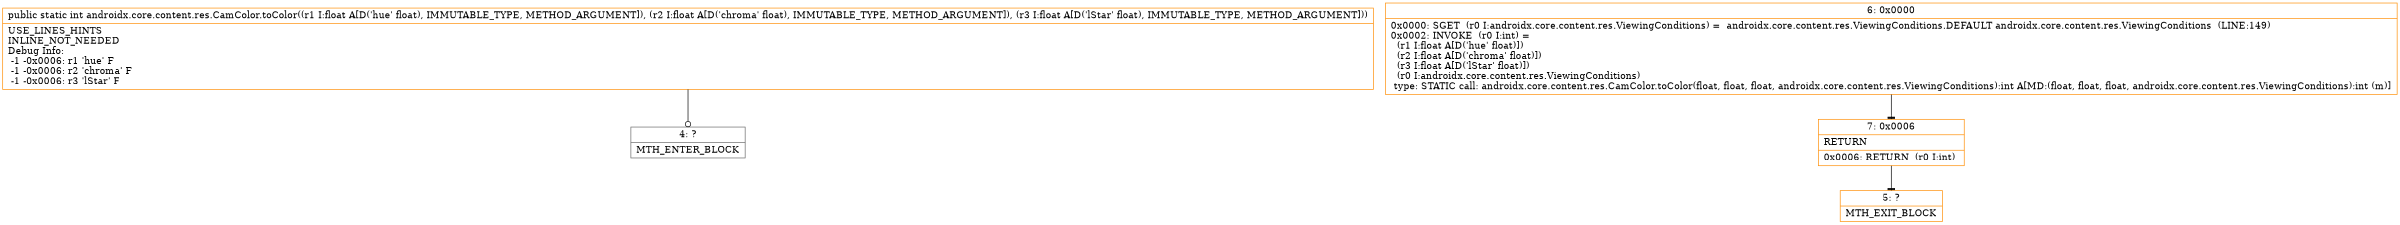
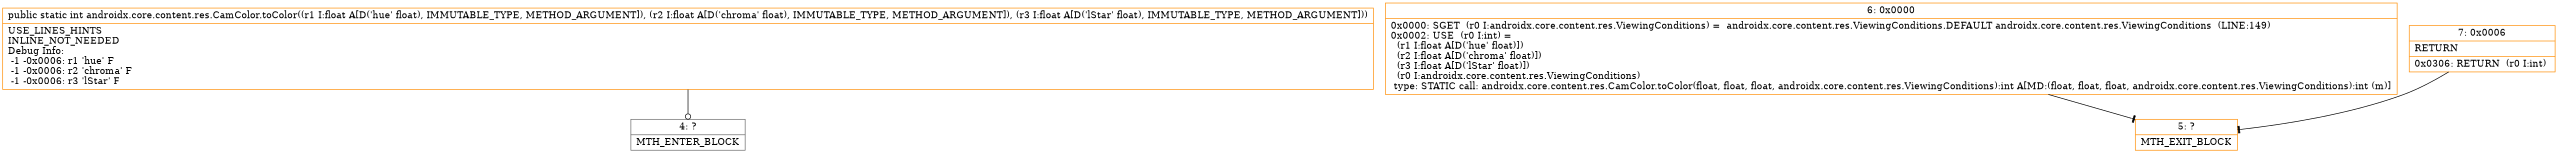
(1462, 36) -> (1453, 36)
(1891, 105) -> (2090, 106)
(1891, 158) -> (2482, 64)
